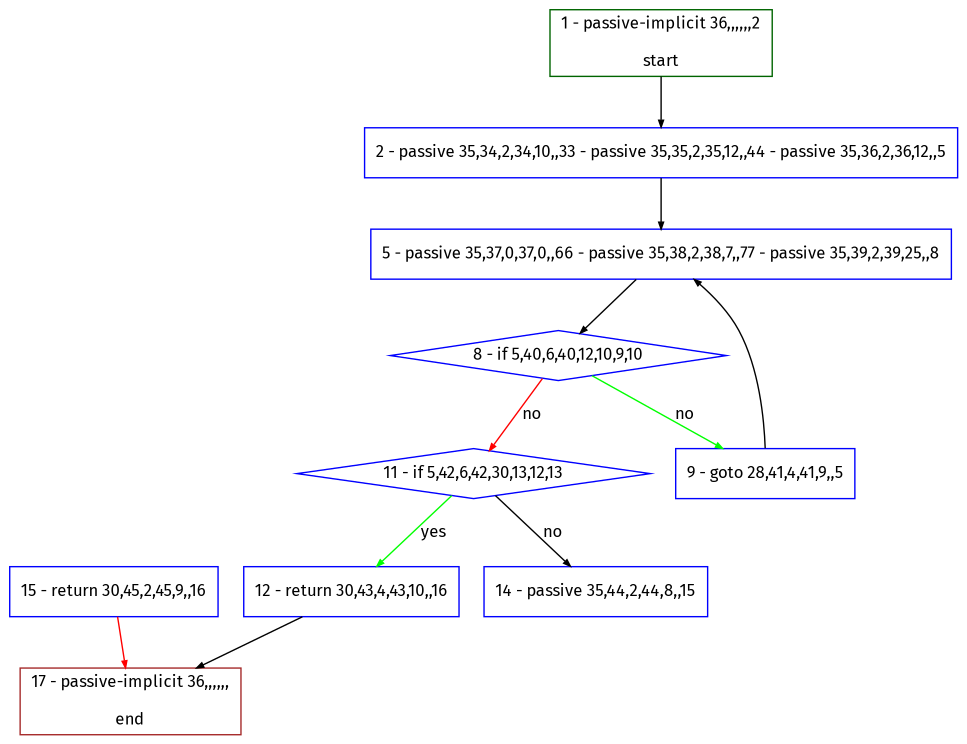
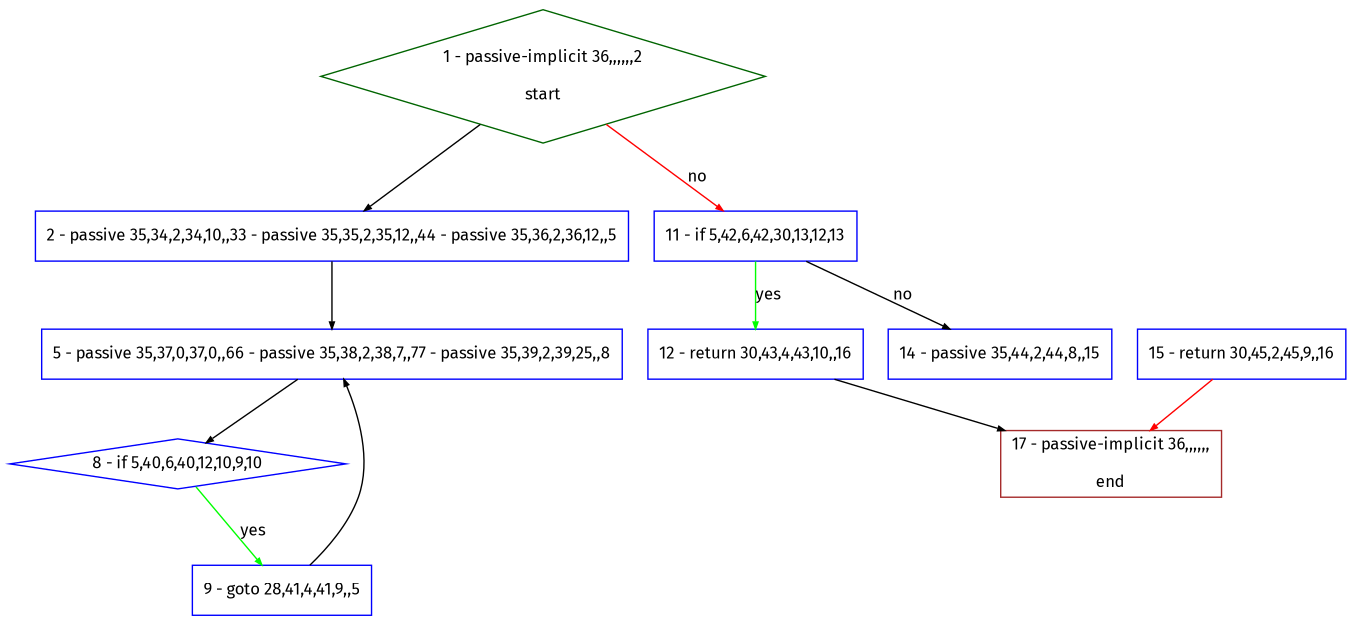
(661, 43) -> (543, 76)
(518, 412) -> (662, 166)
(685, 415) -> (253, 531)
(474, 474) -> (756, 236)
